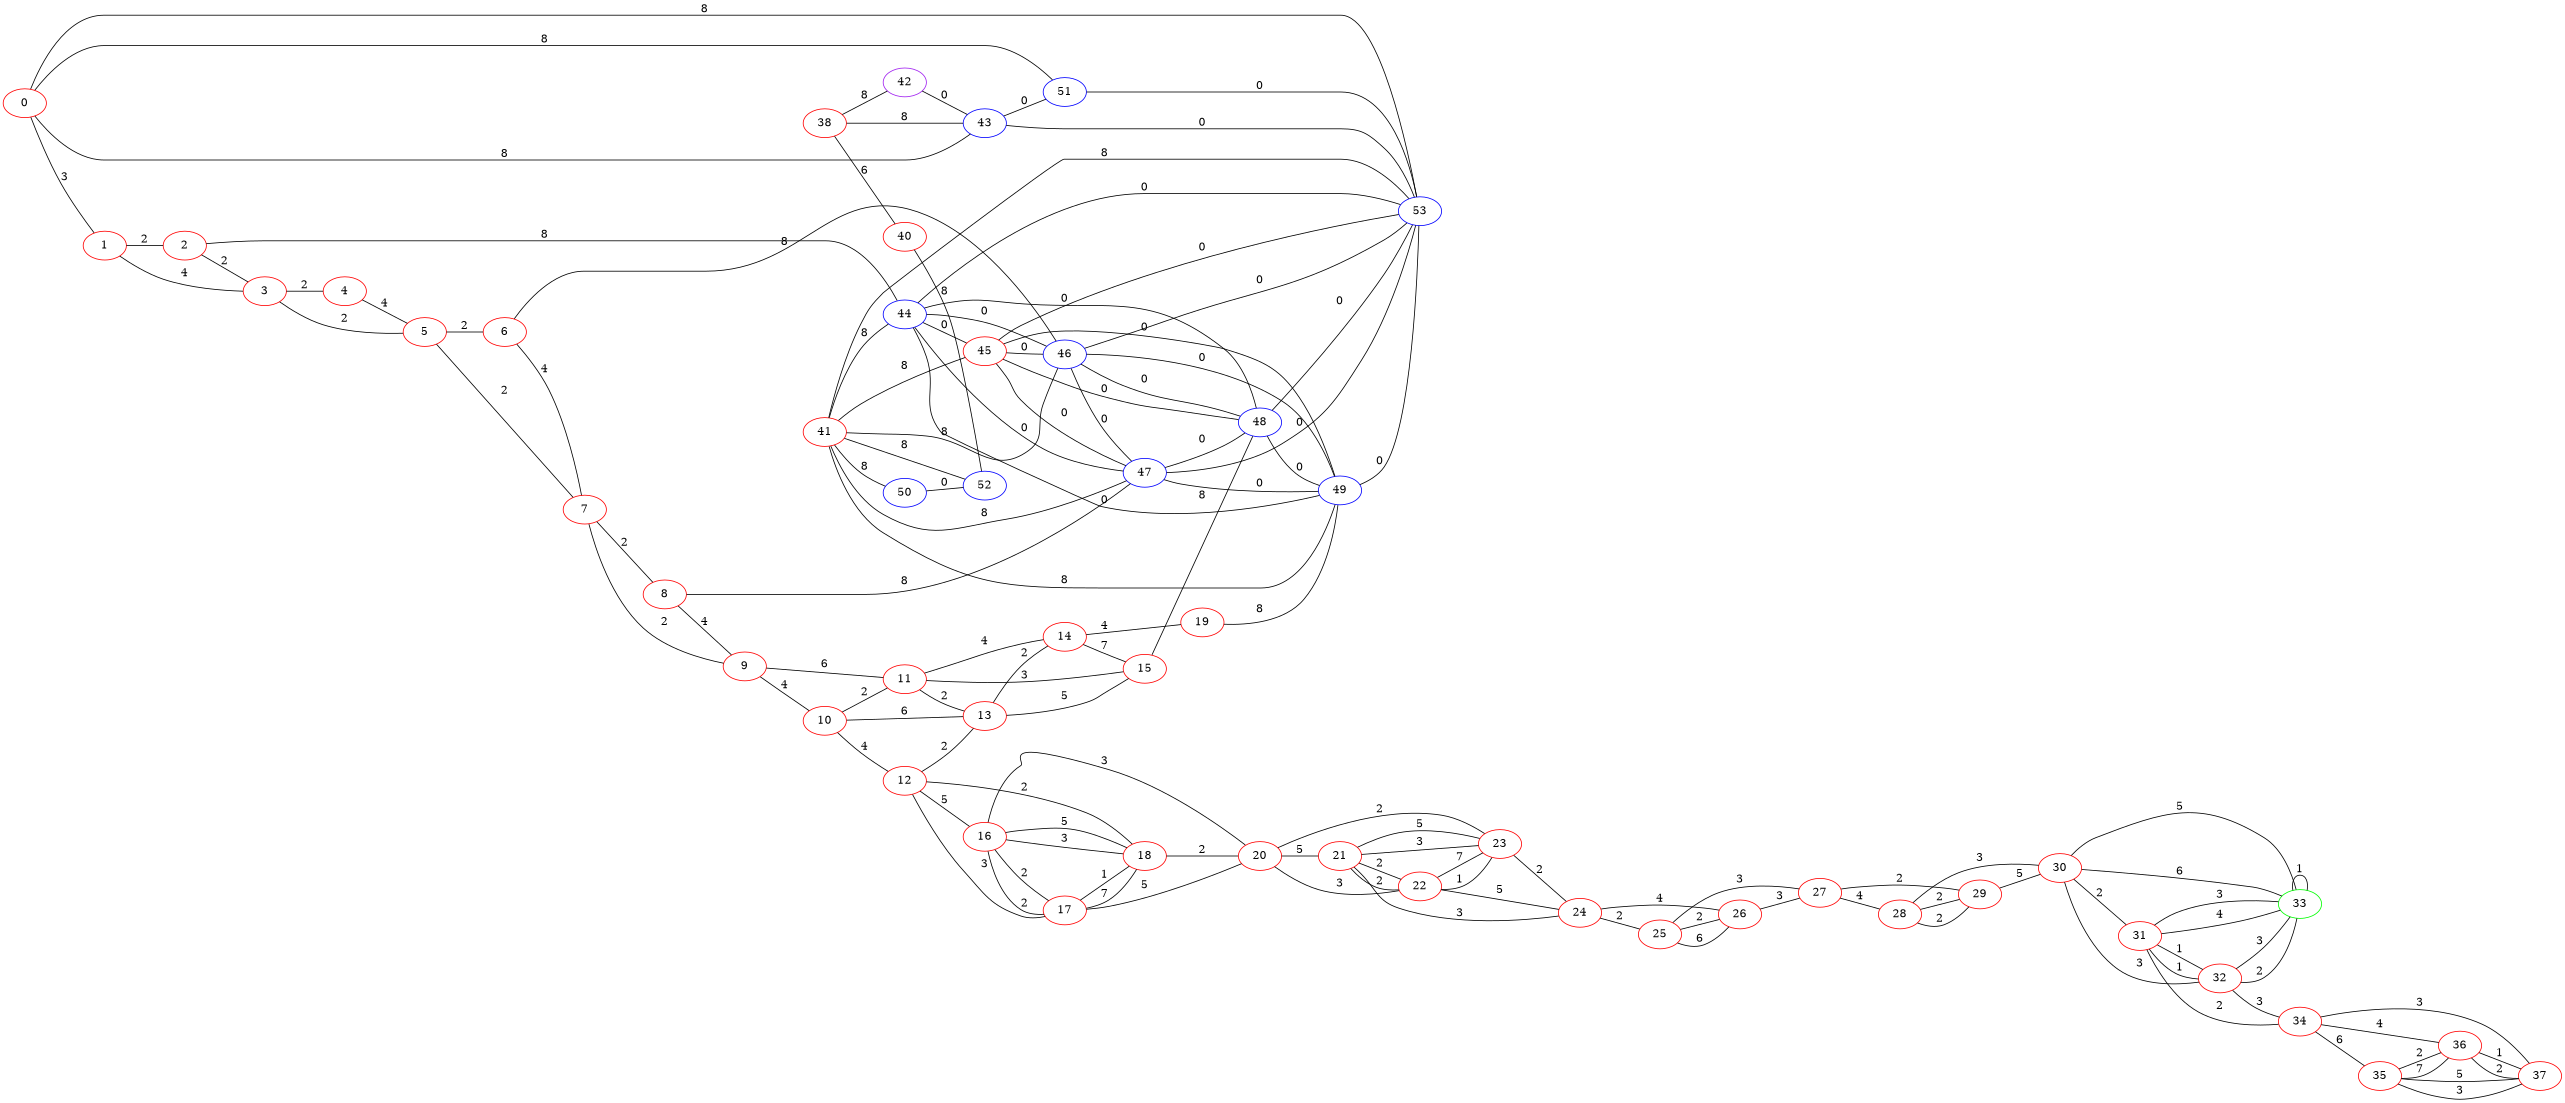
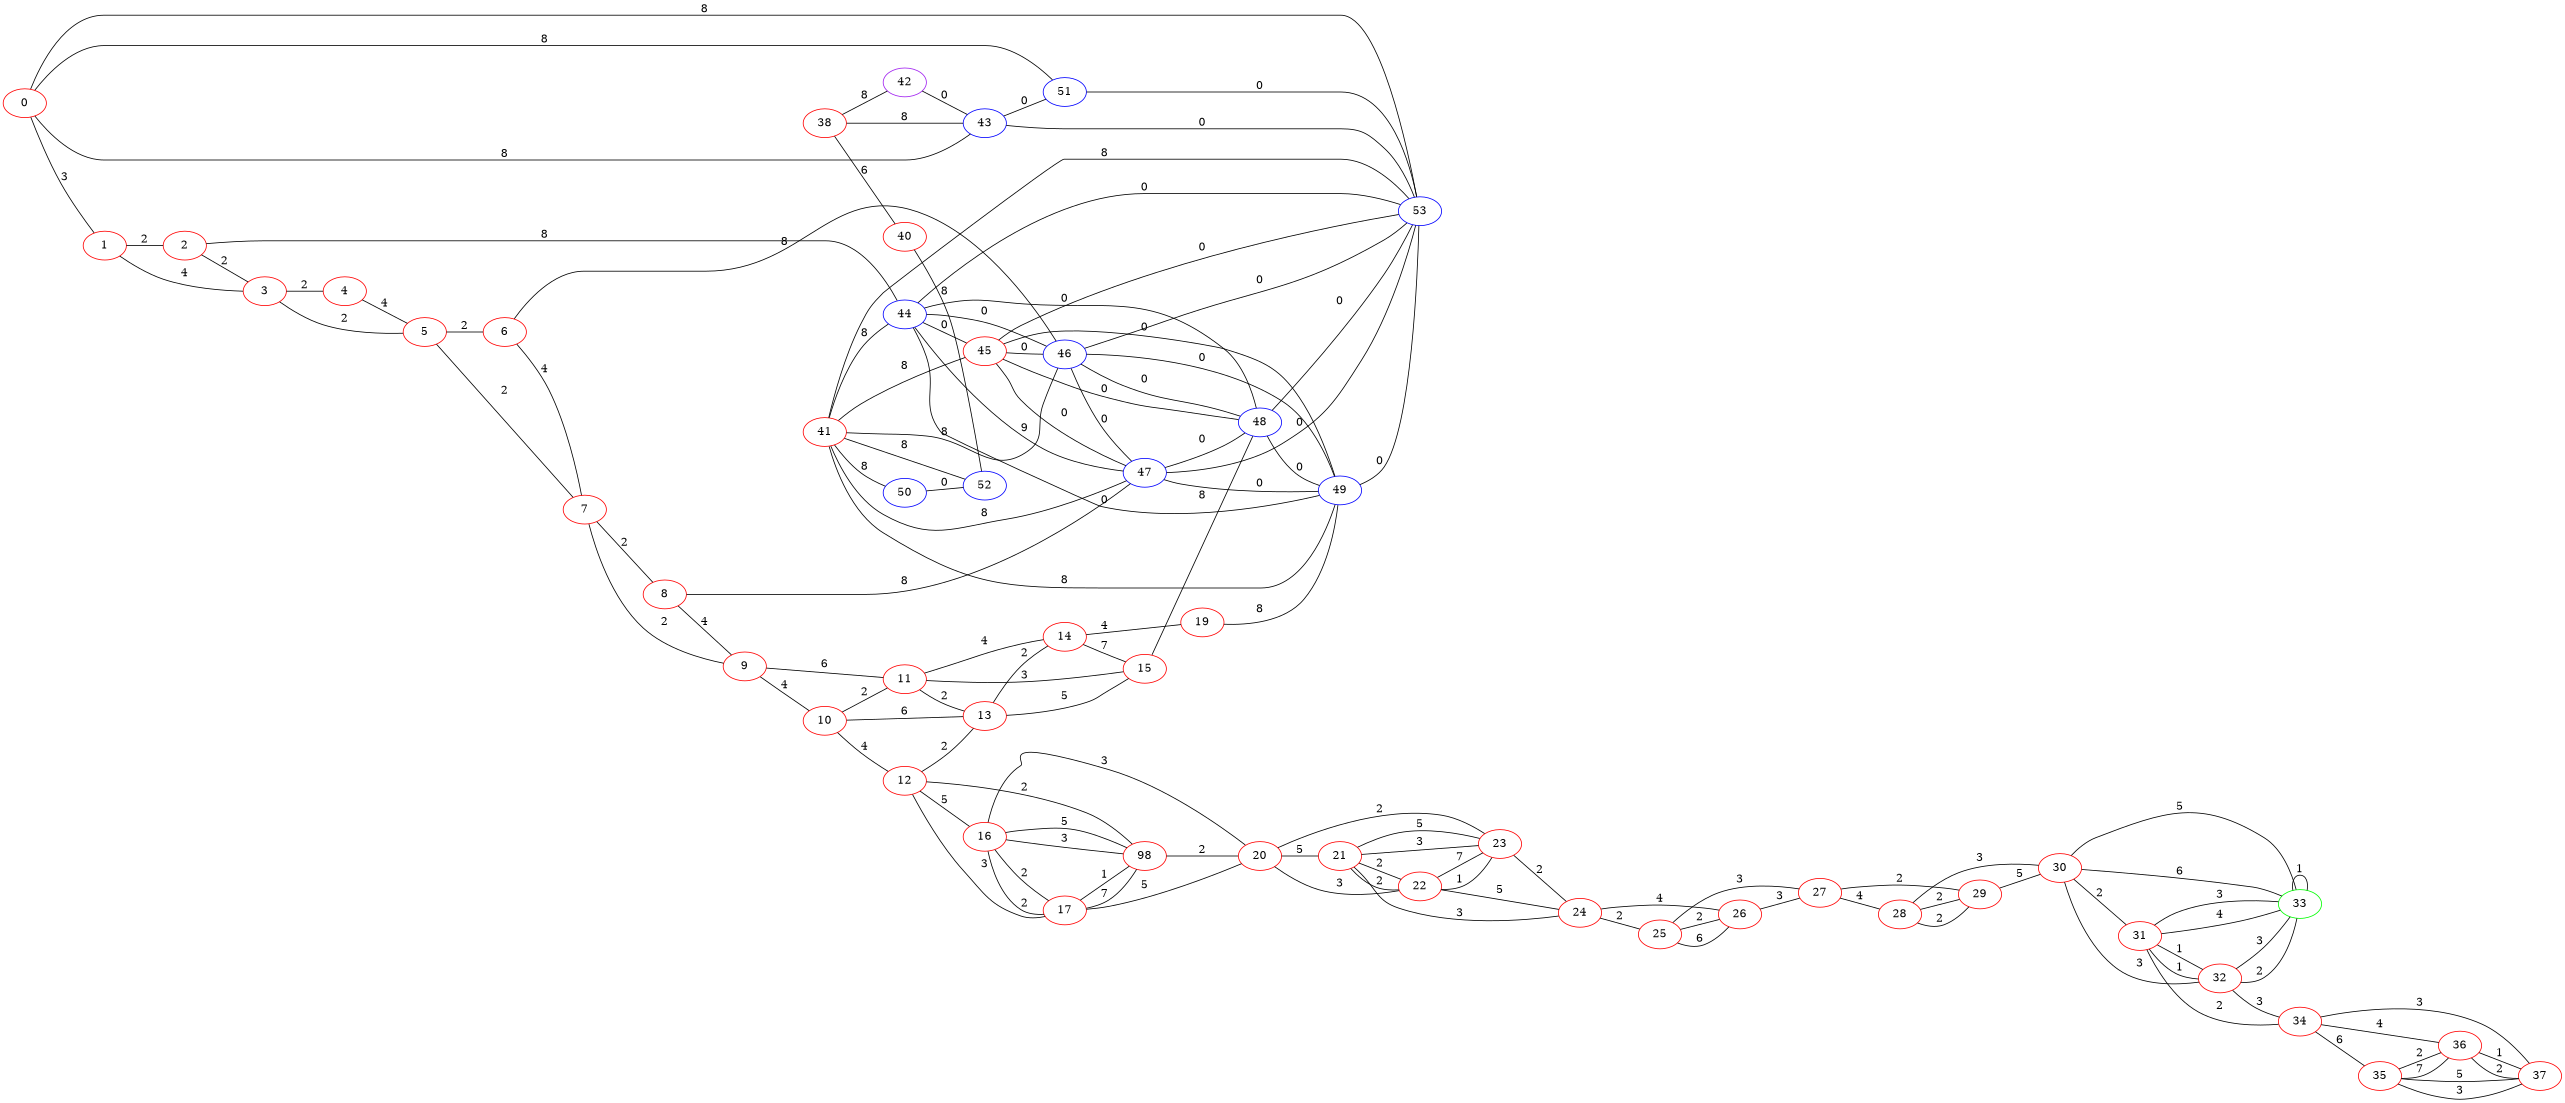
(1025, 428) -> (1025, 428)
(1145, 856) -> (1145, 856)
